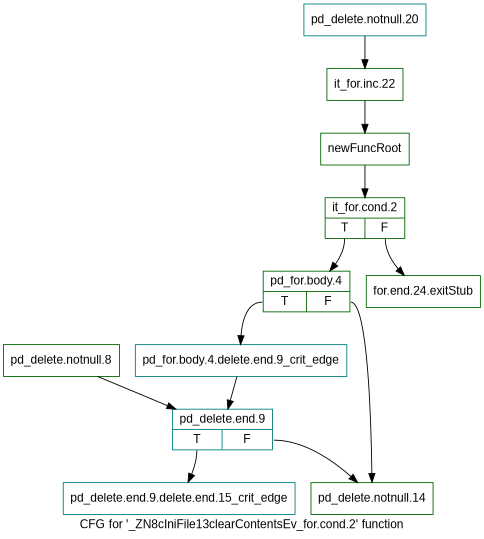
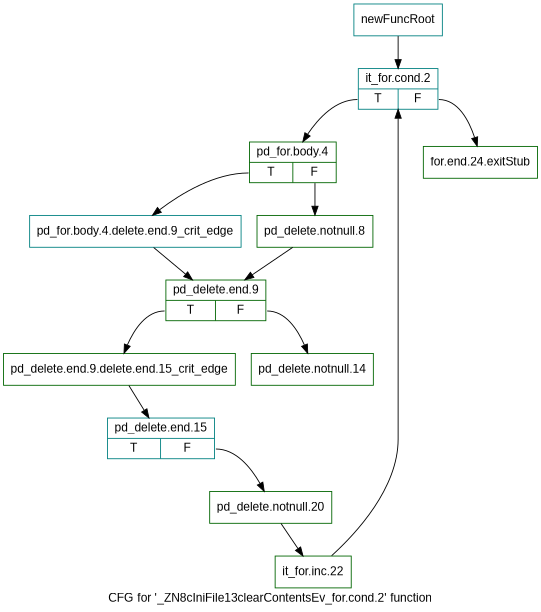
(365, 20) -> (271, 507)
(365, 112) -> (398, 348)
(365, 149) -> (398, 20)
(365, 218) -> (398, 89)
(369, 386) -> (315, 195)
(223, 430) -> (216, 300)
none -> (161, 438)
(179, 499) -> (119, 369)
